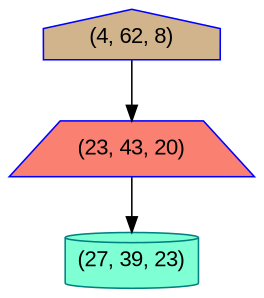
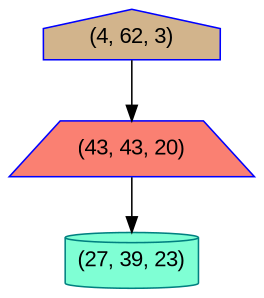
(132, 37) -> (132, 37)
(132, 149) -> (132, 149)
